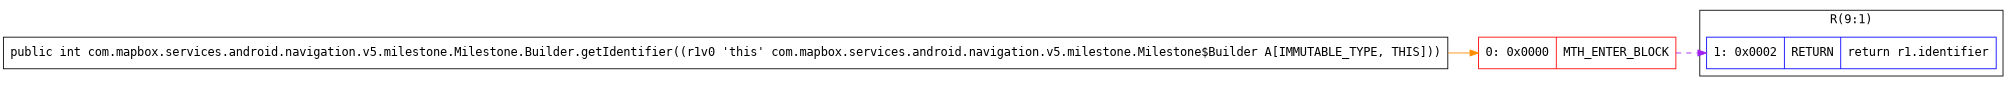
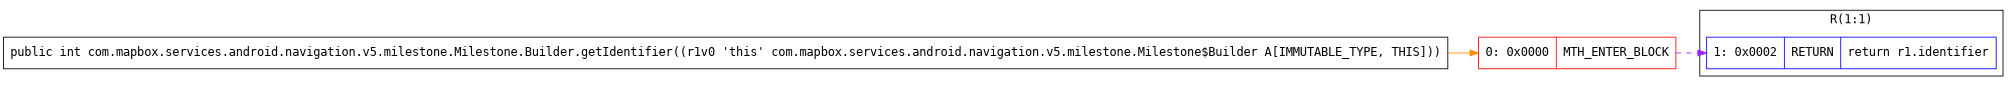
(1851, 20) -> (1851, 20)
